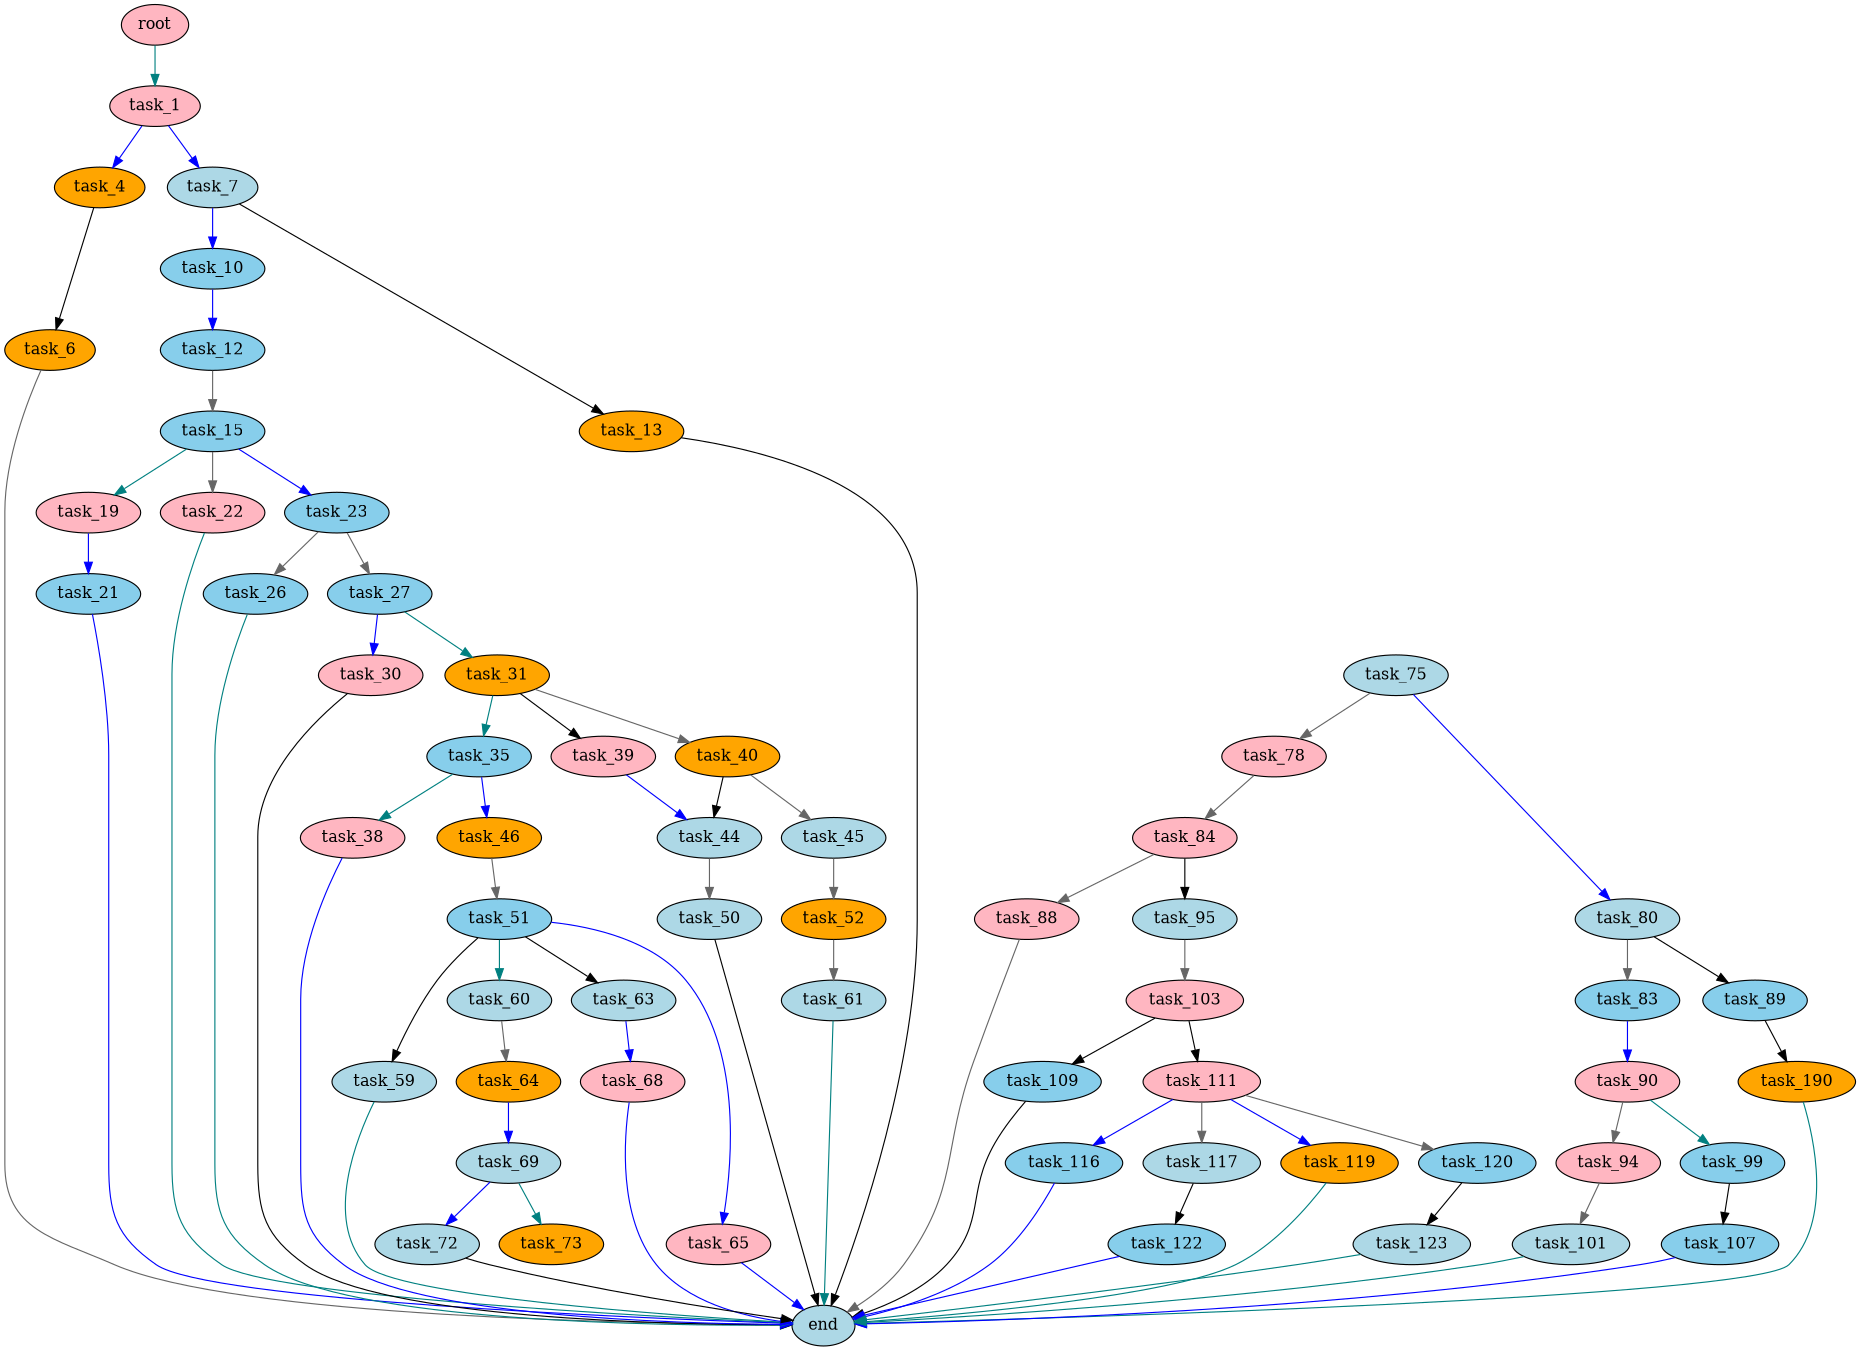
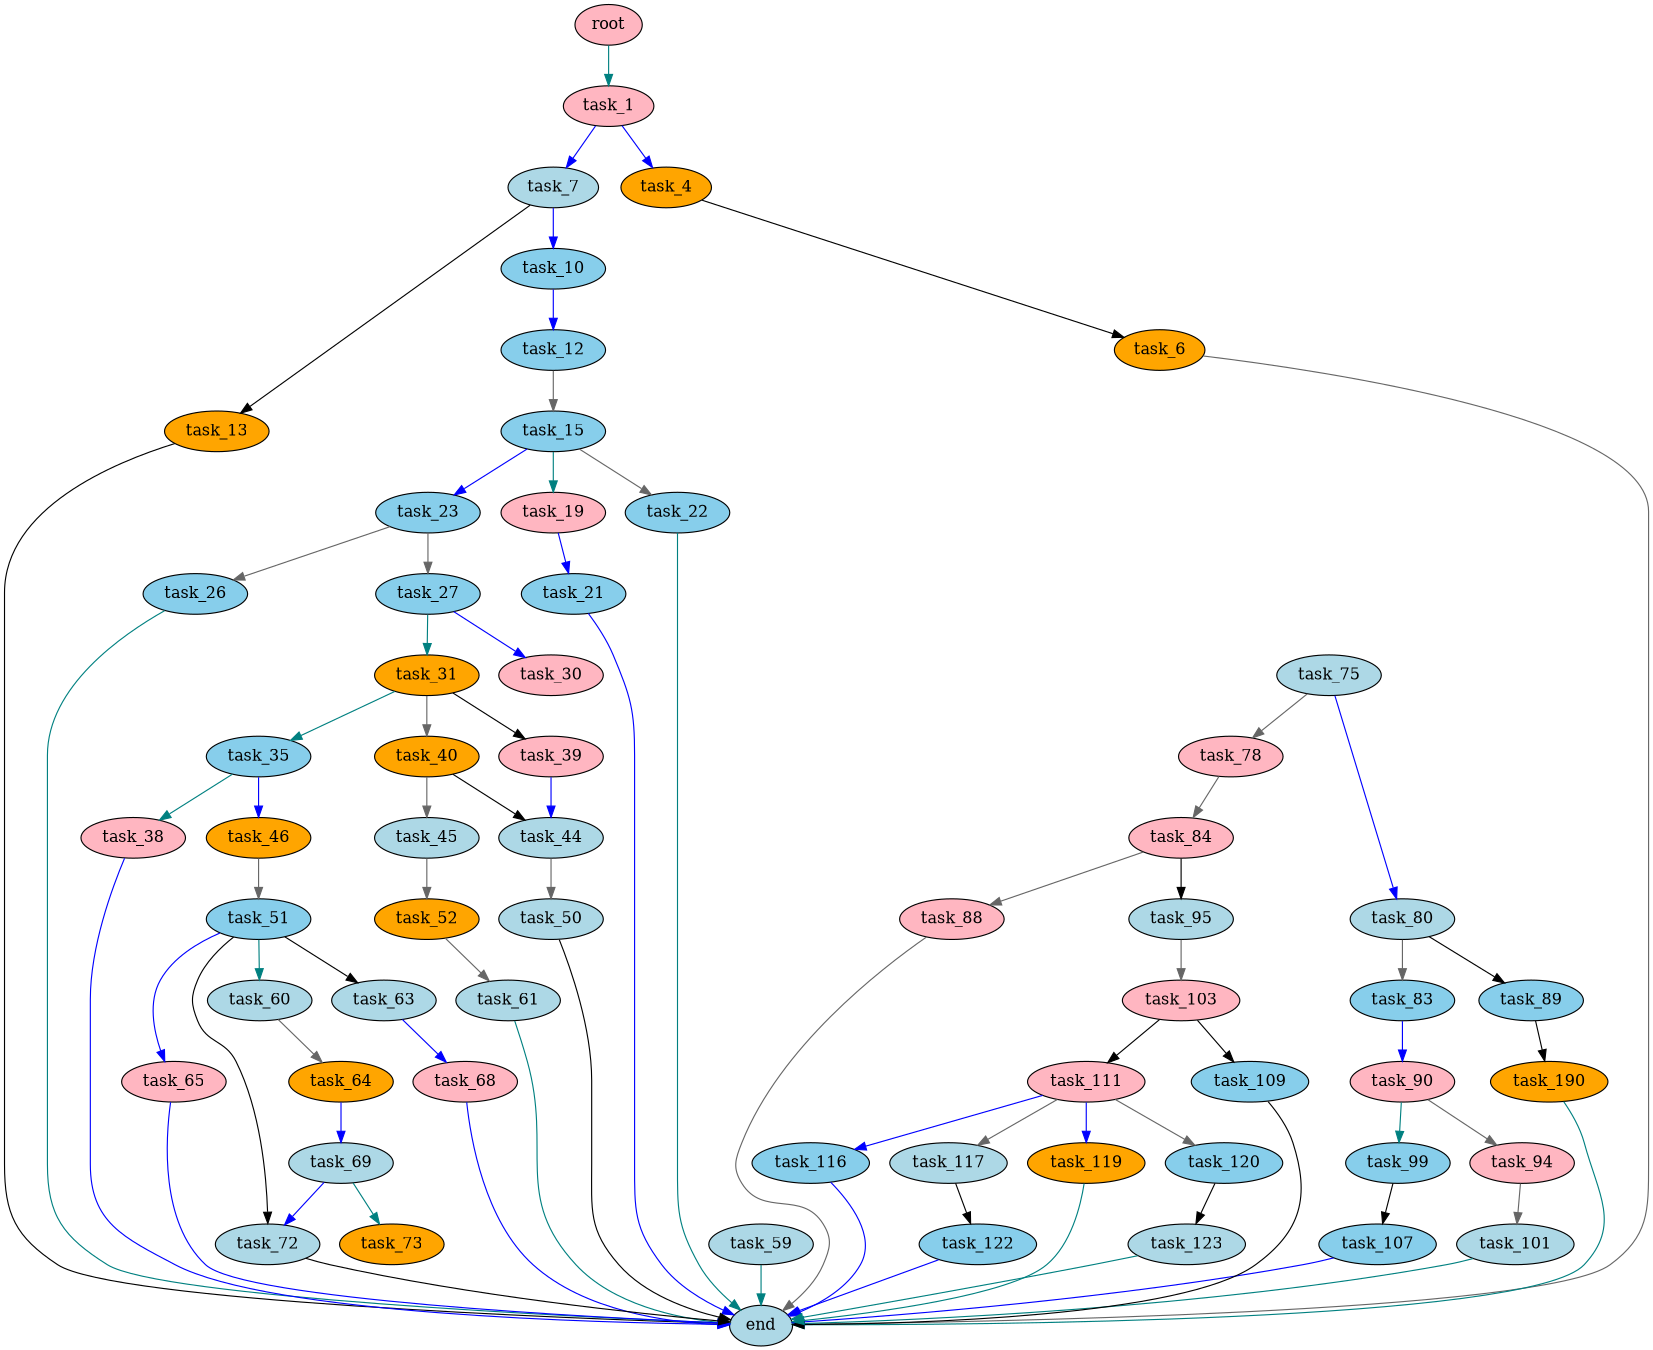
(213, 513) -> (678, 513)
(431, 990) -> (236, 1061)
(263, 1213) -> none
